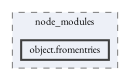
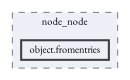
(65, 22) -> (65, 22)
